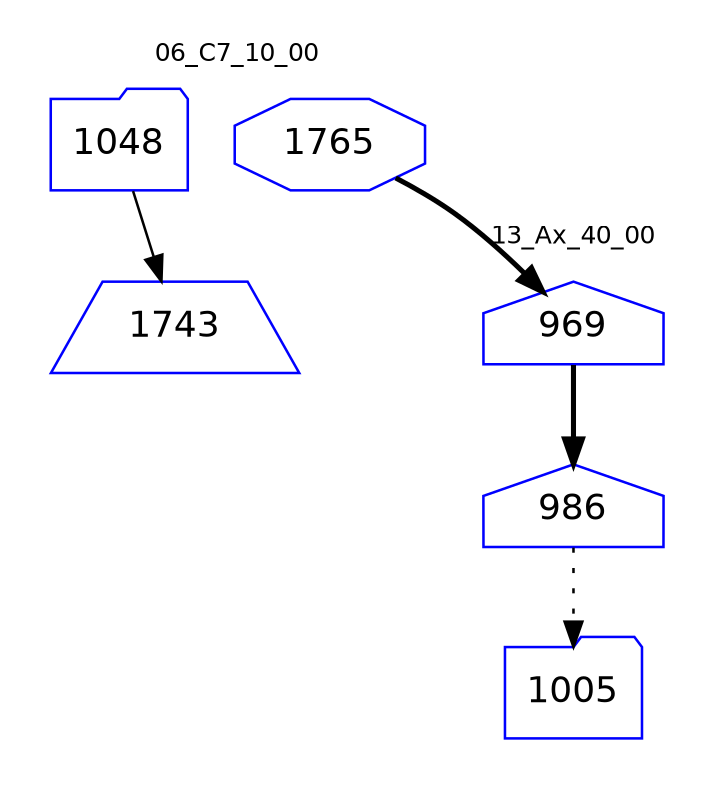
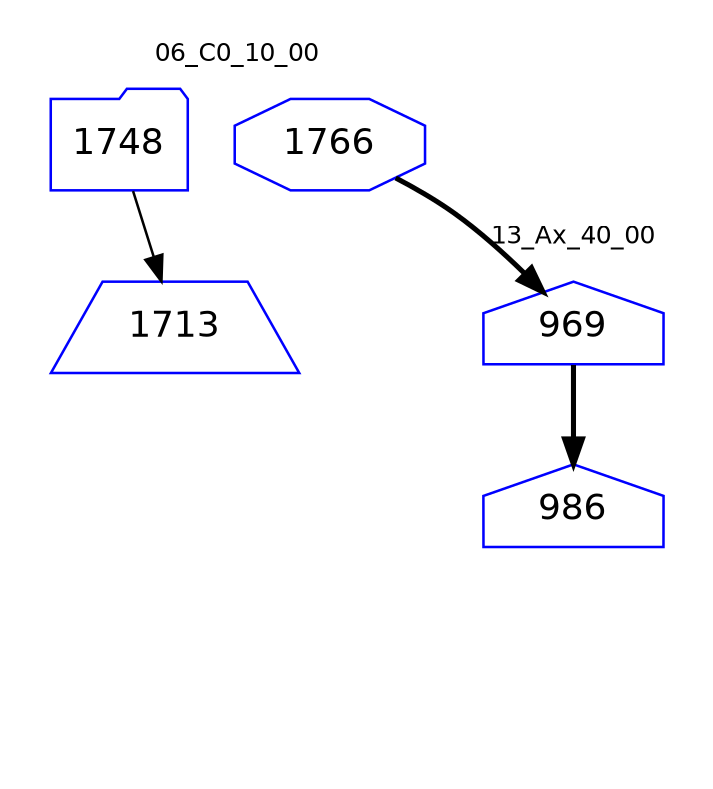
(237, 55) -> (237, 55)
(119, 145) -> (119, 145)
(330, 145) -> (330, 145)
(175, 327) -> (175, 327)
(573, 693) -> none
